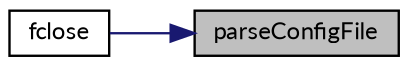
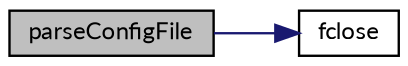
(140, 33) -> (244, 33)
